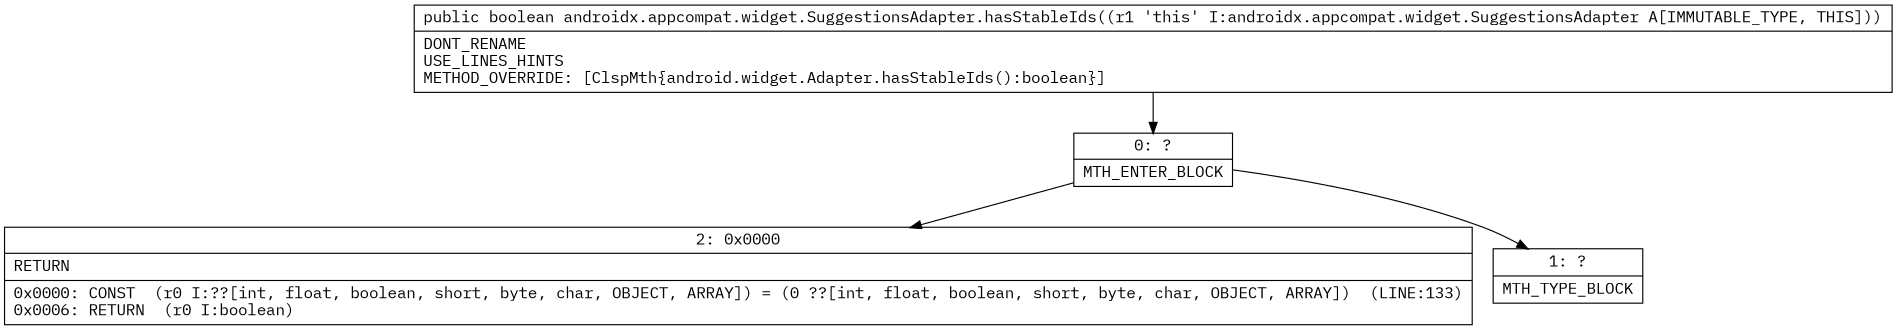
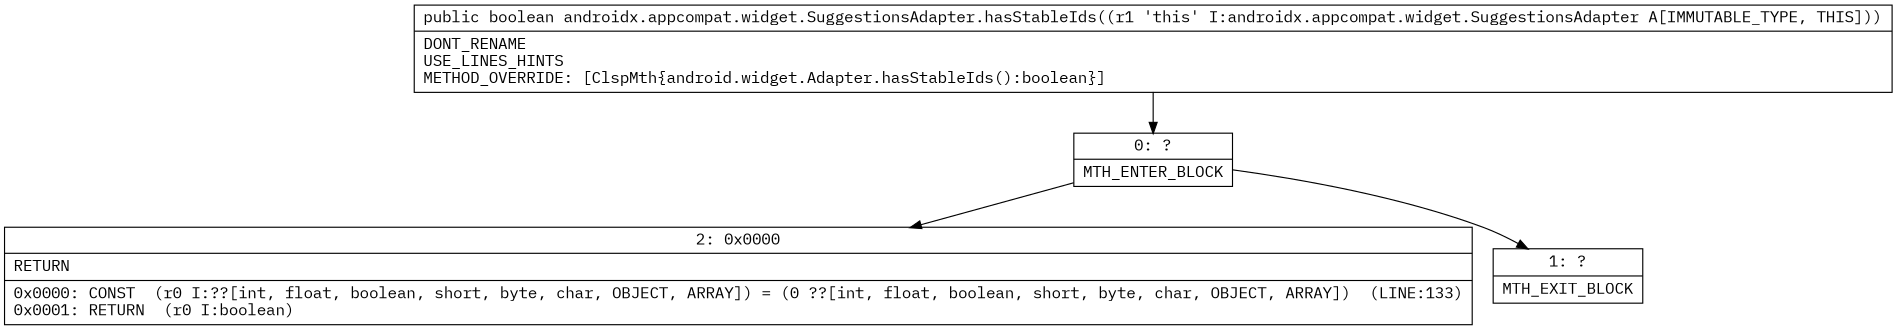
(1568, 289) -> (1568, 289)
(159, 311) -> (159, 311)
